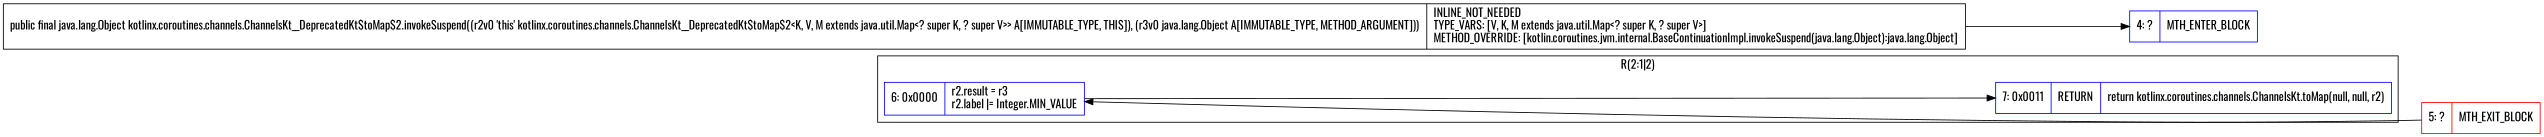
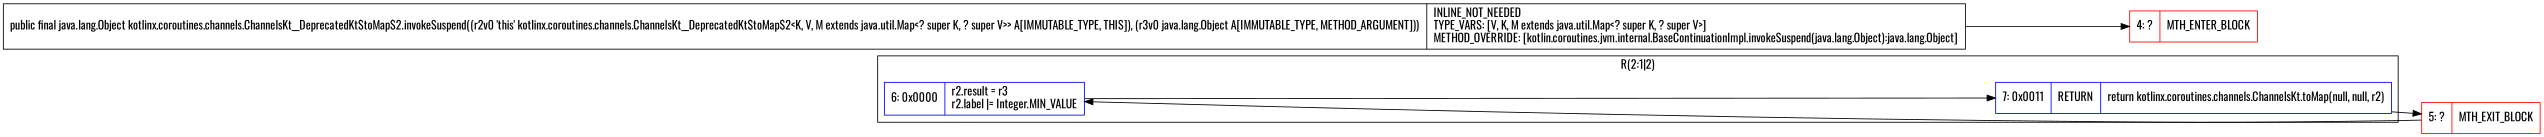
(2194, 26) -> (2194, 26)
none -> (2403, 113)
